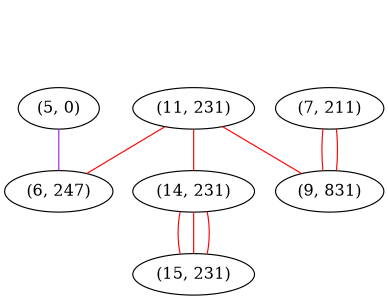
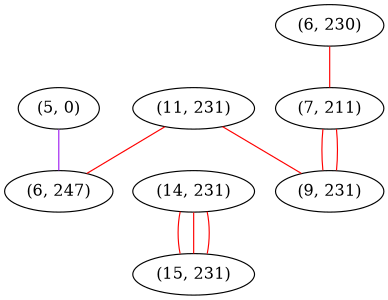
none -> (330, 25)
(194, 150) -> none
(330, 191) -> (330, 191)
